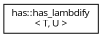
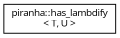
(51, 19) -> (60, 19)
